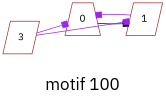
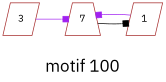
(83, 19) -> (83, 19)
(79, 29) -> none
